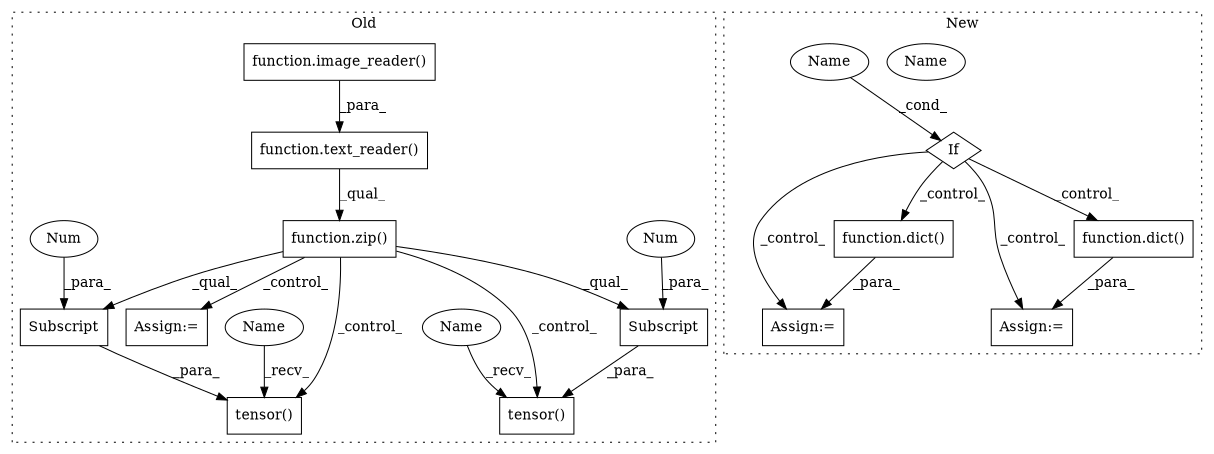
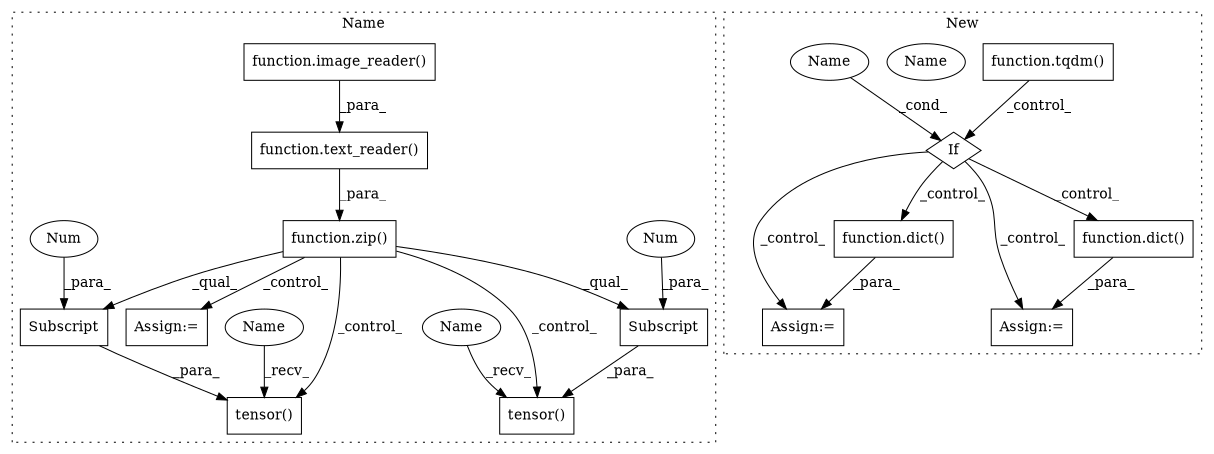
(364, 24) -> (364, 24)
none -> (1048, 62)
(363, 195) -> (363, 195)
